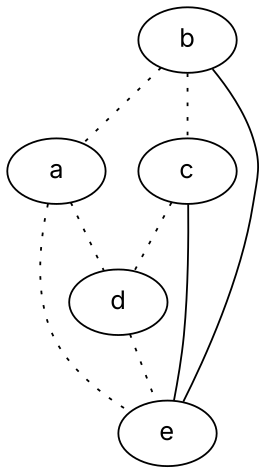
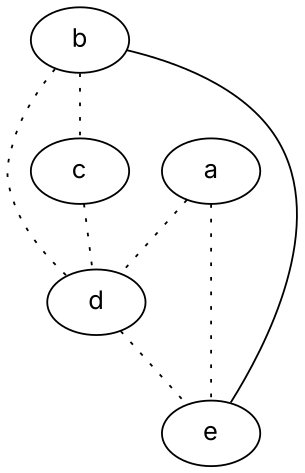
(122, 105) -> (8, 176)
(186, 303) -> none
